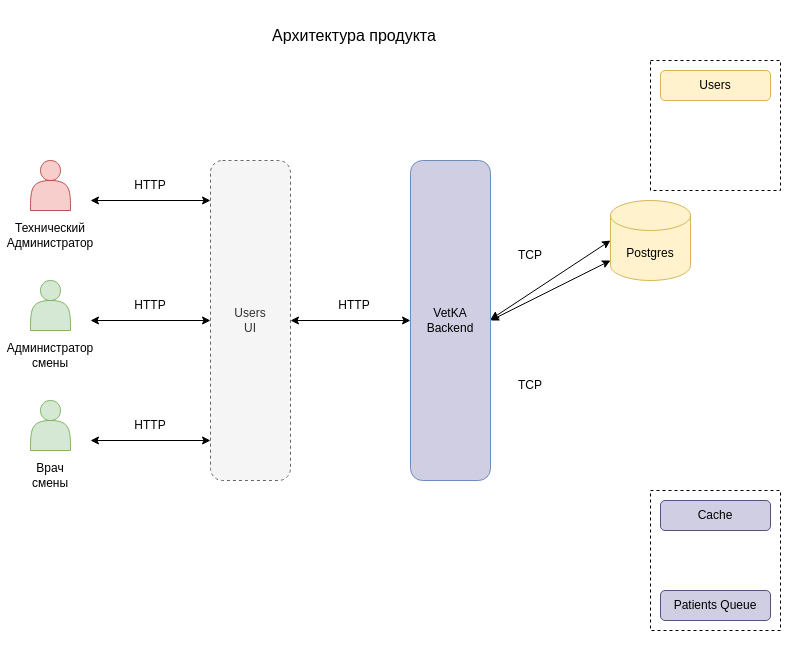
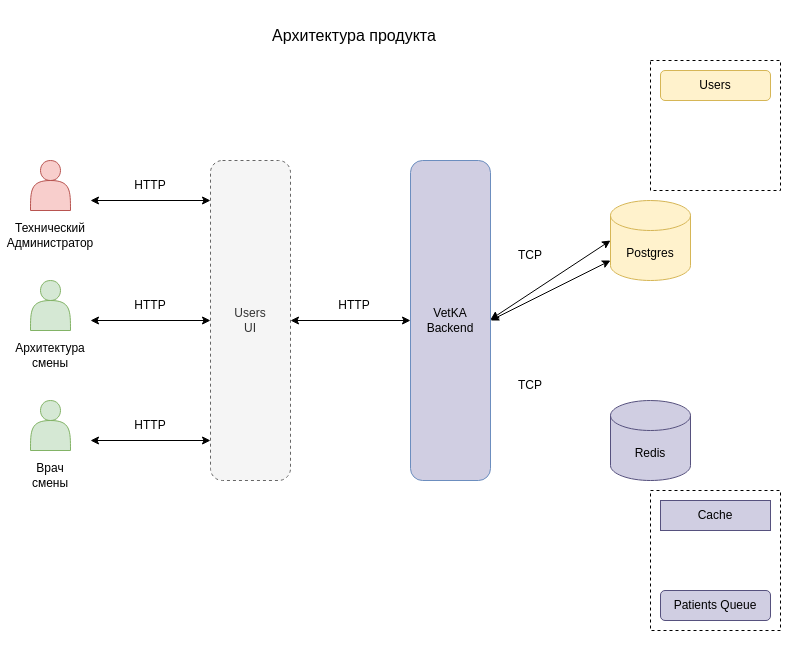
(51, 356) -> (51, 356)
none -> (651, 441)
(716, 516) -> (716, 516)
